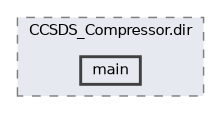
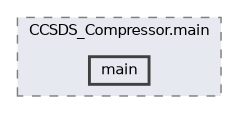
(111, 31) -> (119, 31)
